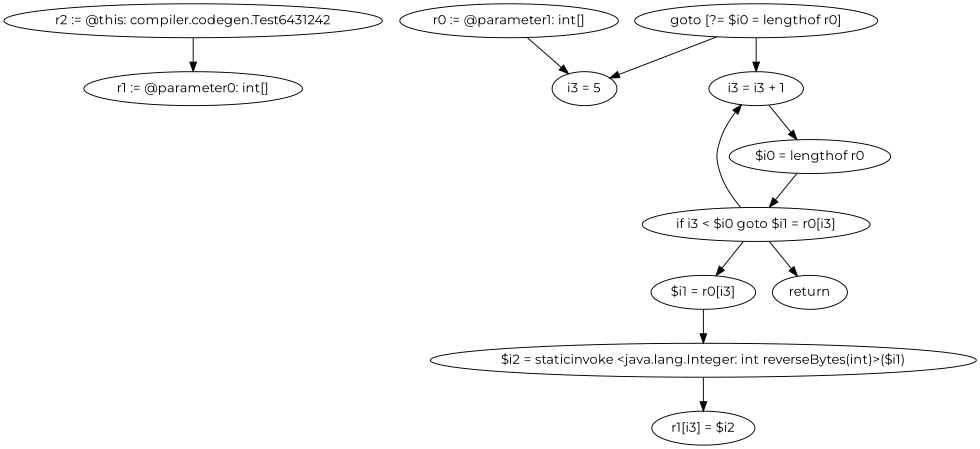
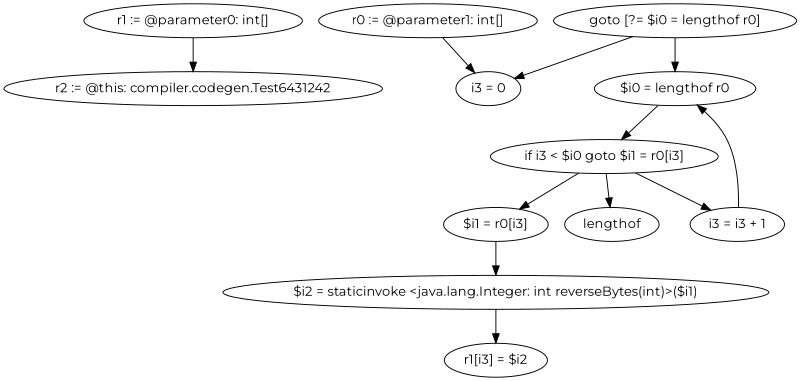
(193, 50) -> (193, 50)
(756, 50) -> (675, 50)
(585, 89) -> (488, 89)
(810, 292) -> (612, 224)
